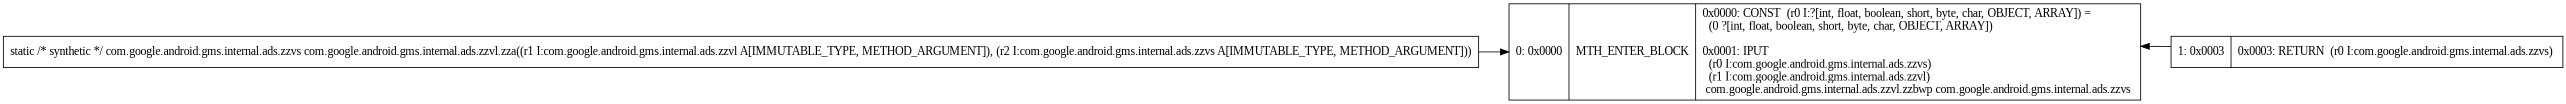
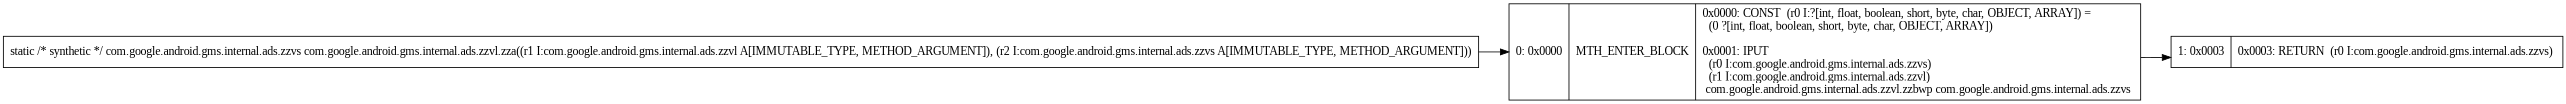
(2160, 46) -> (2152, 58)
